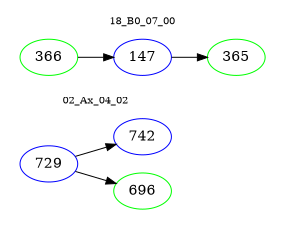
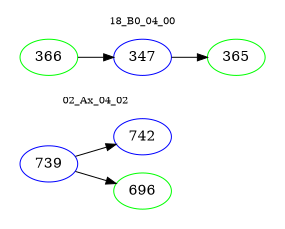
(143, 22) -> (143, 22)
(143, 57) -> (143, 57)
(49, 164) -> (49, 164)
